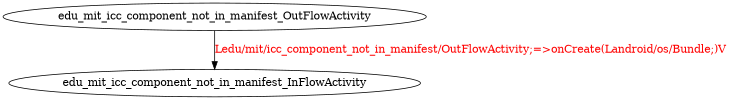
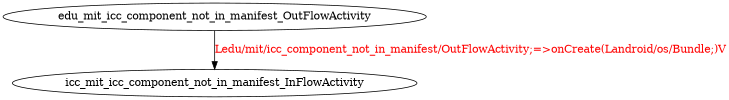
(215, 83) -> (215, 83)
